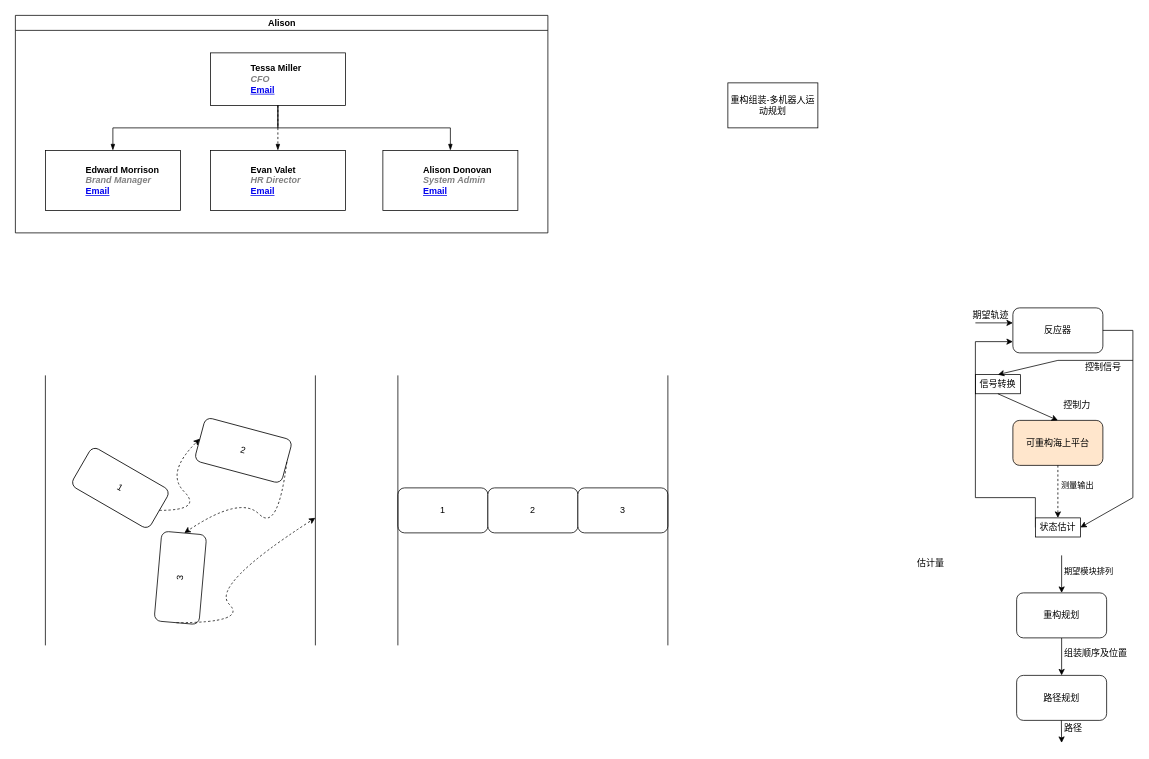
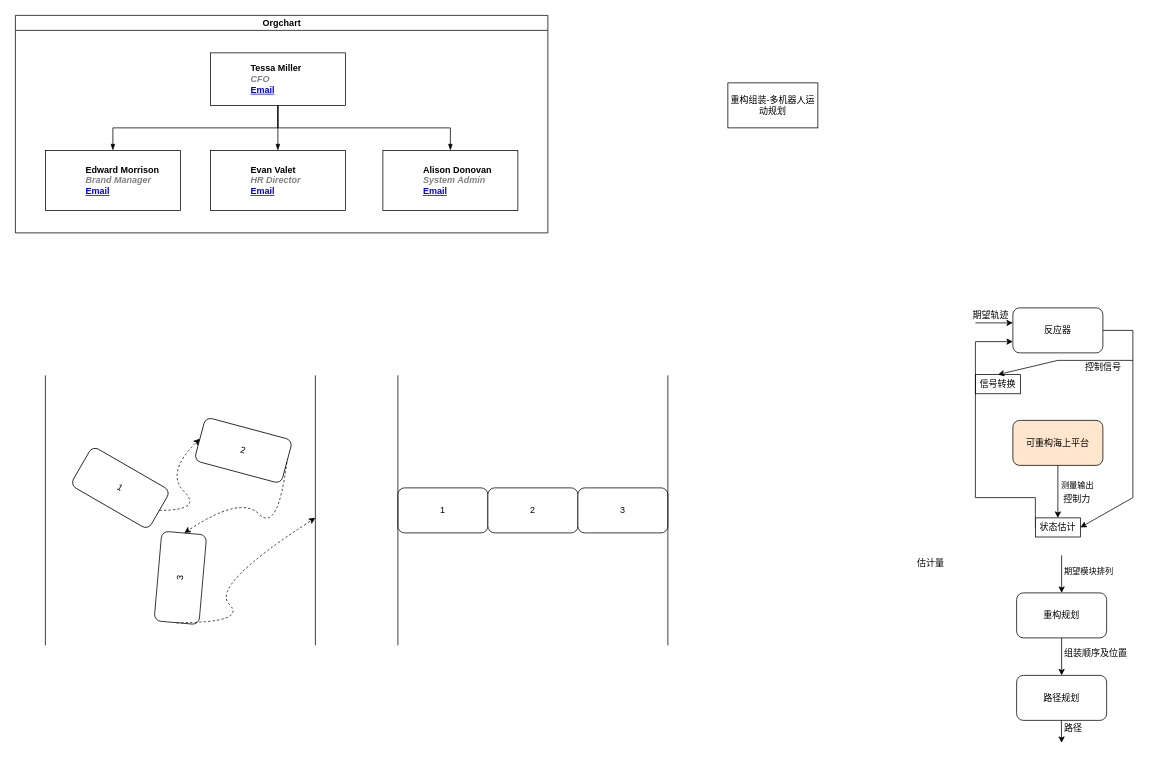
(282, 23) -> (282, 23)
(278, 135) -> (278, 135)
(1077, 405) -> (1077, 499)
(1026, 406) -> none
(1058, 489) -> (1058, 489)
